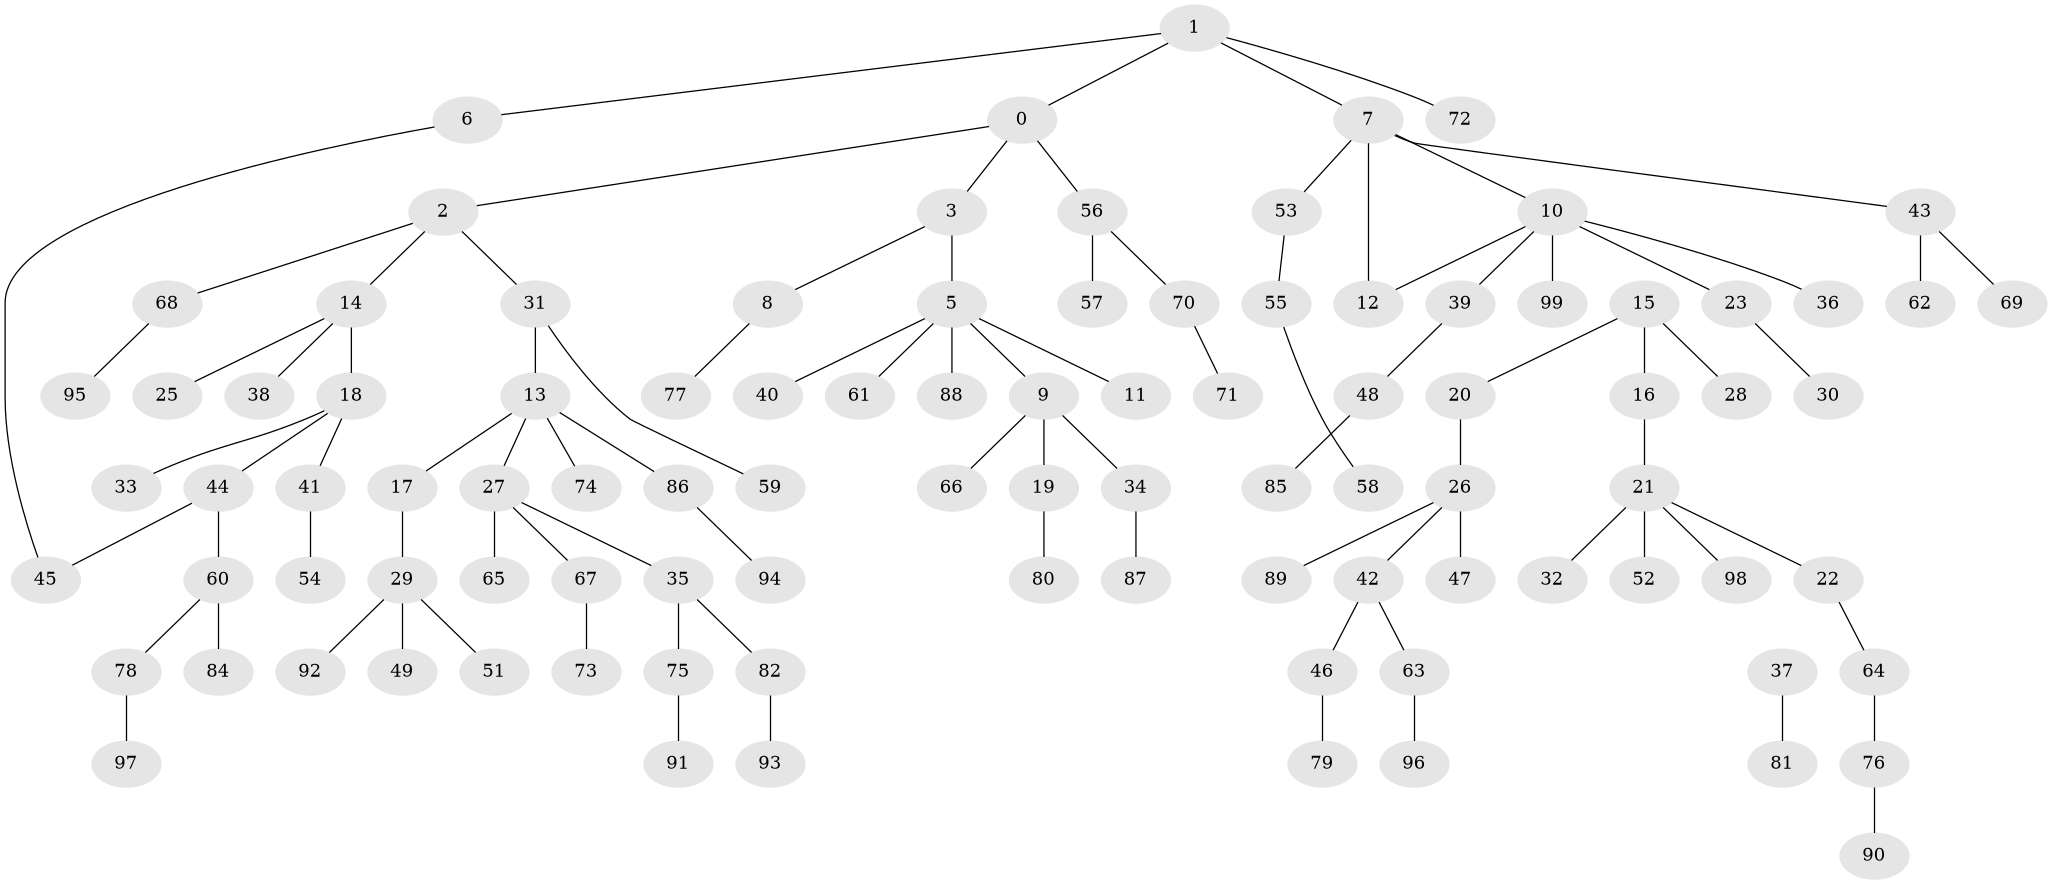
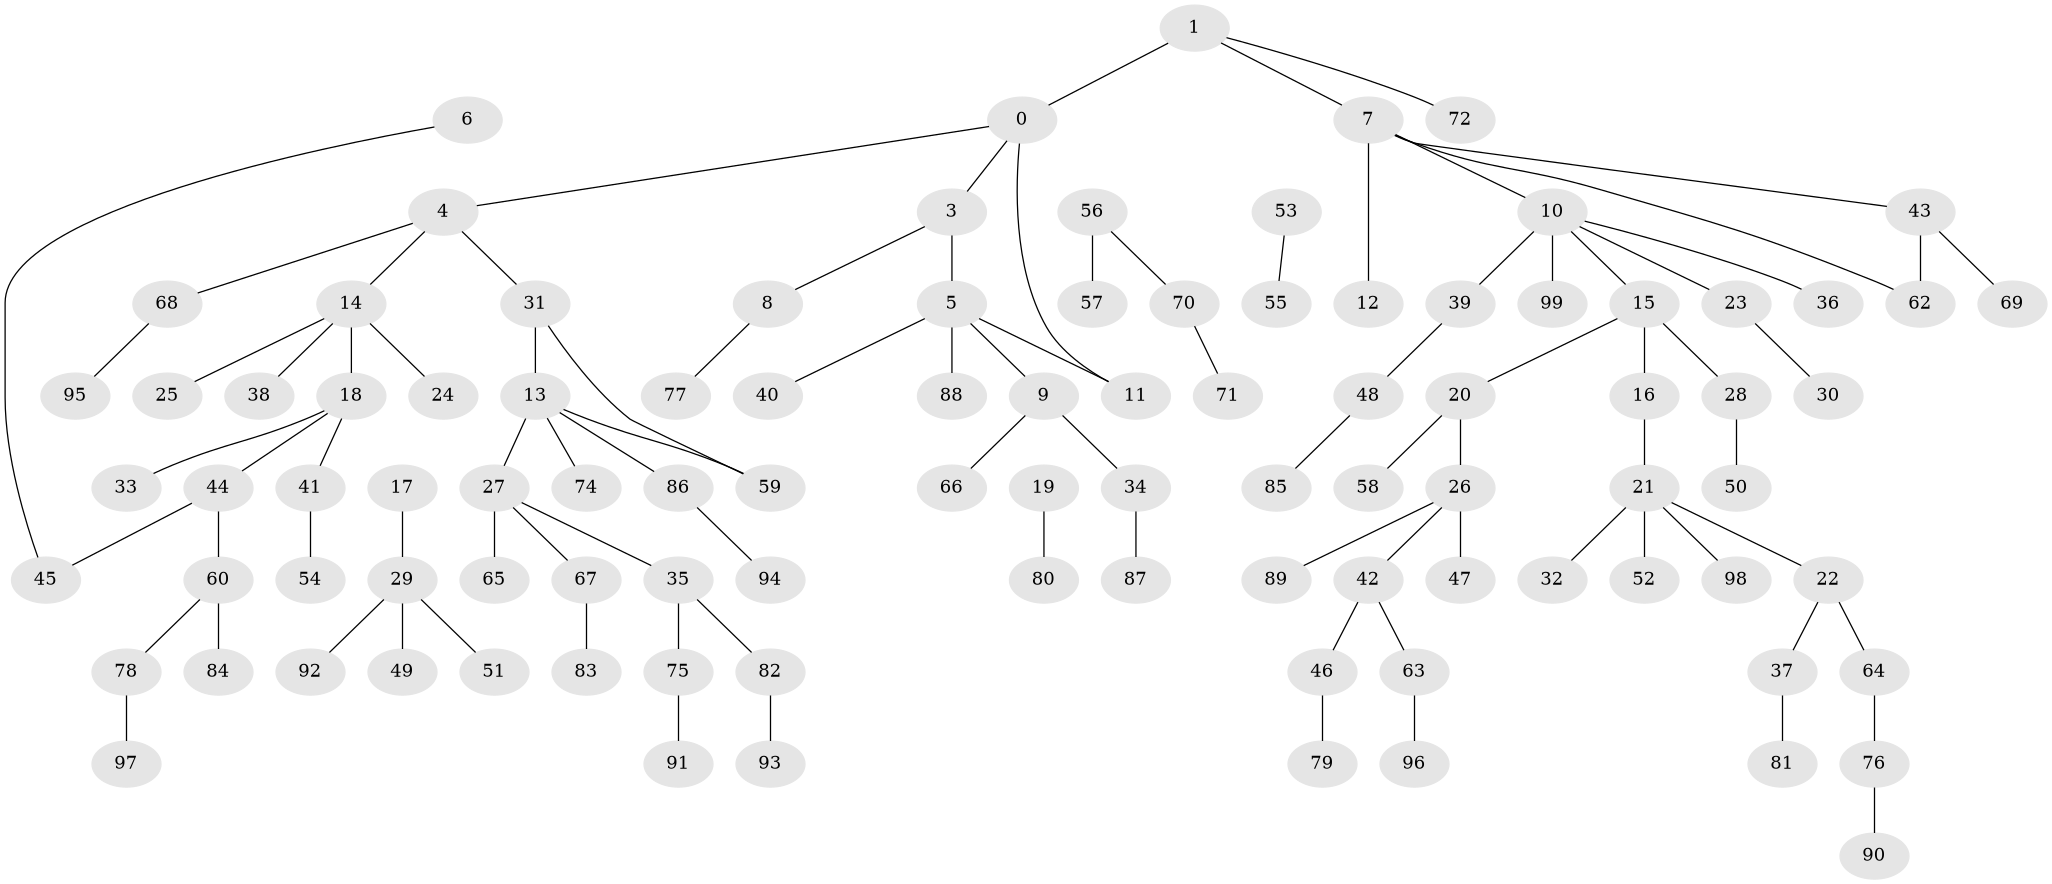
(831, 74) -> none
(1057, 166) -> (1027, 279)
(1328, 166) -> (1647, 203)
(443, 212) -> (443, 212)
(1461, 258) -> (1598, 258)
none -> (443, 396)
(860, 396) -> none
(1313, 400) -> (1415, 442)
(469, 442) -> (654, 441)
(1044, 442) -> none
none -> (1736, 488)
none -> (1805, 626)
(586, 672) -> (586, 672)
